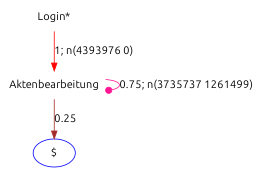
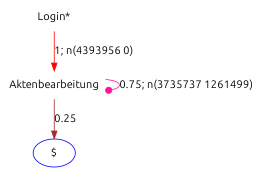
(94, 51) -> (94, 51)
